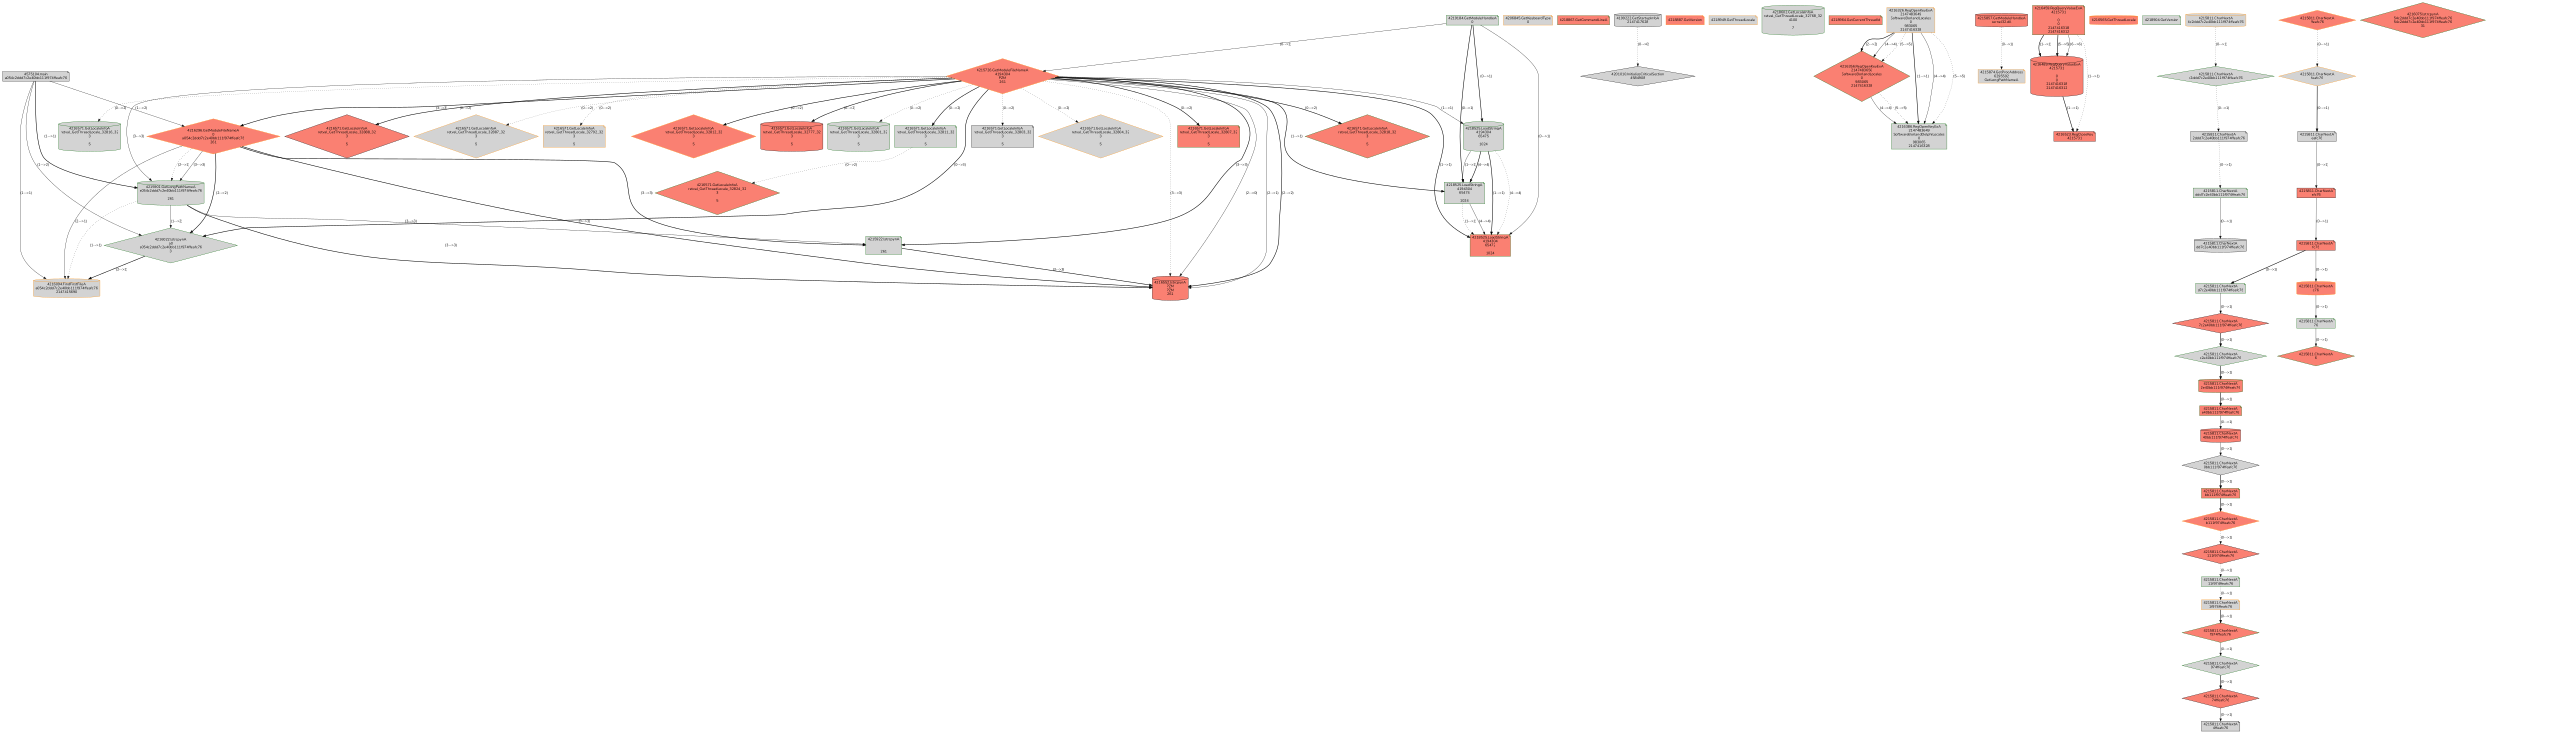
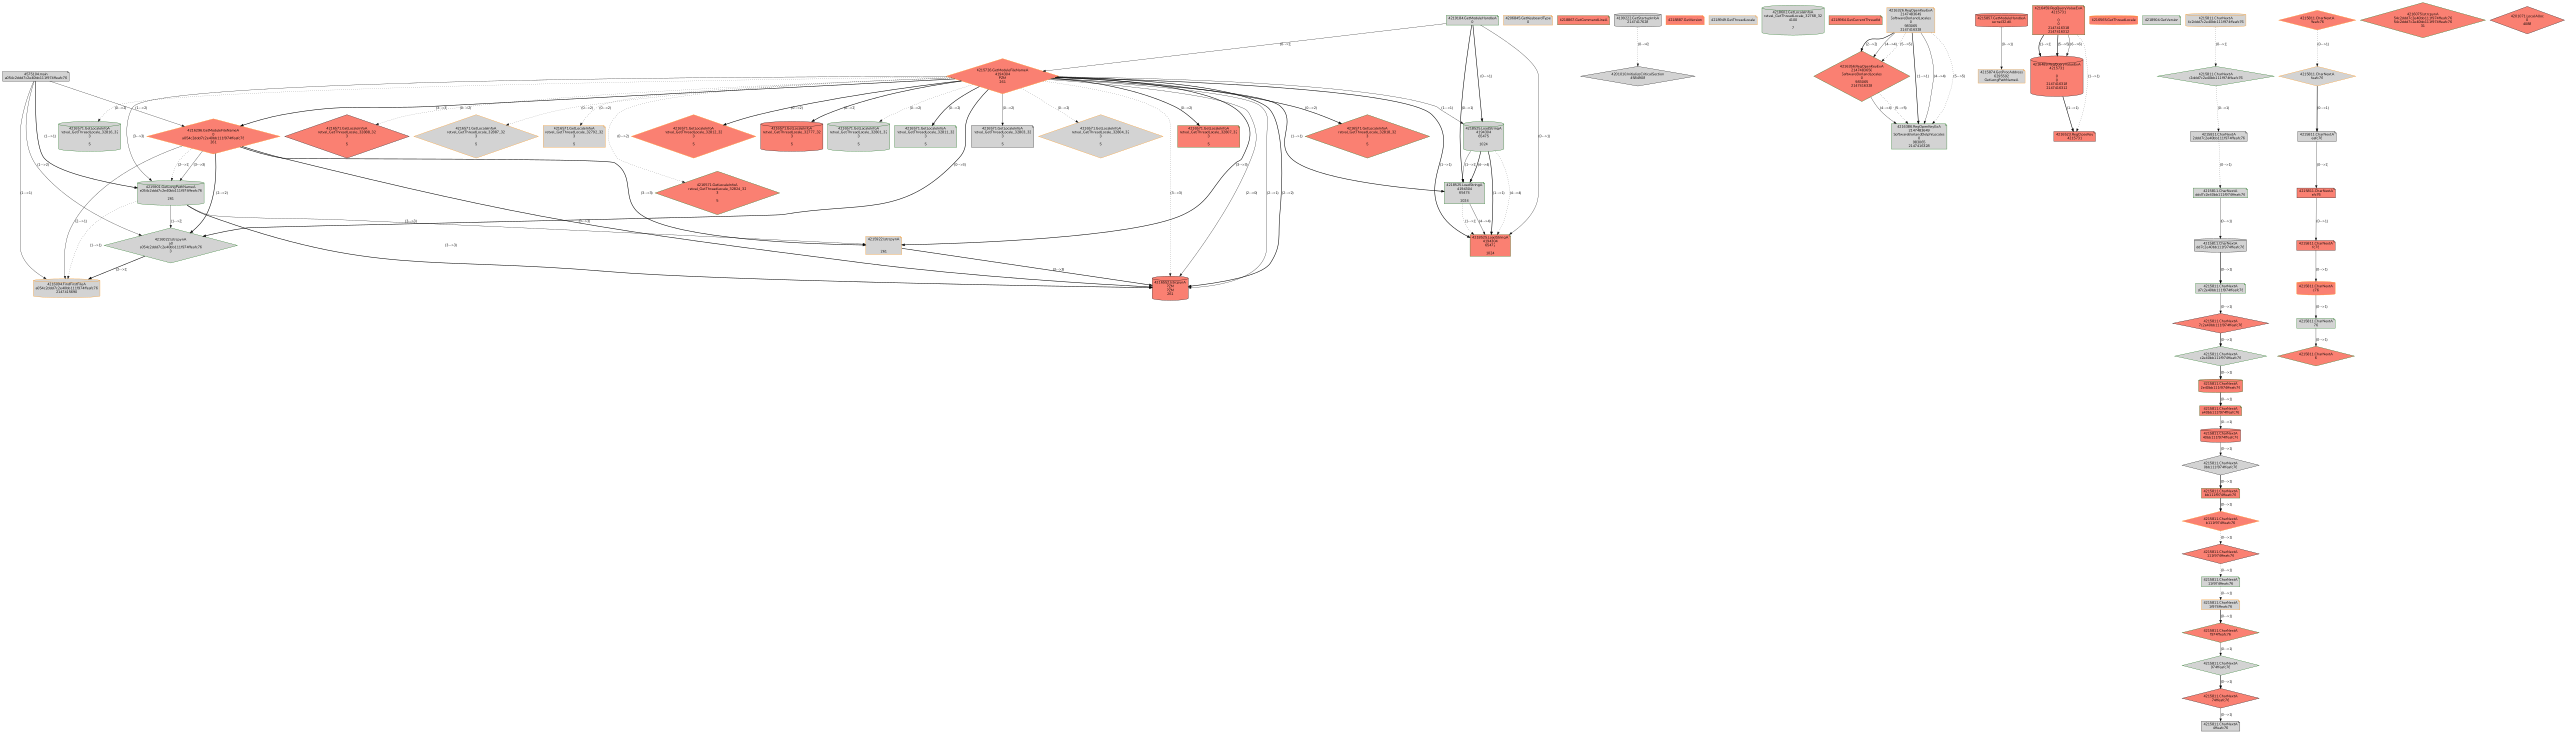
none -> (2527, 20)
(2002, 47) -> (2002, 47)
(664, 91) -> (664, 91)
(1003, 108) -> (1003, 108)
(834, 165) -> (690, 95)
(884, 245) -> (884, 245)
(2270, 266) -> (2220, 266)
